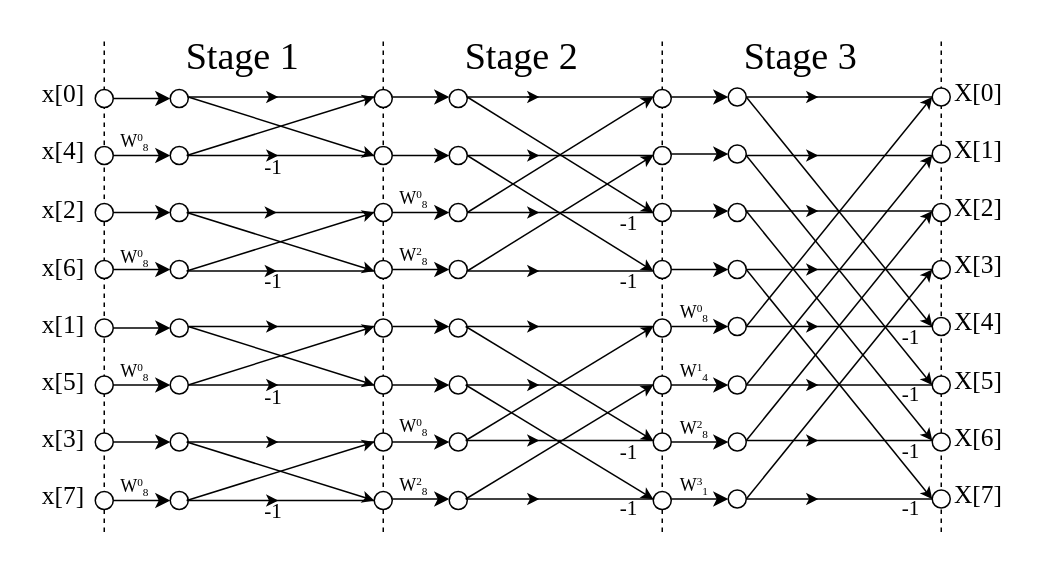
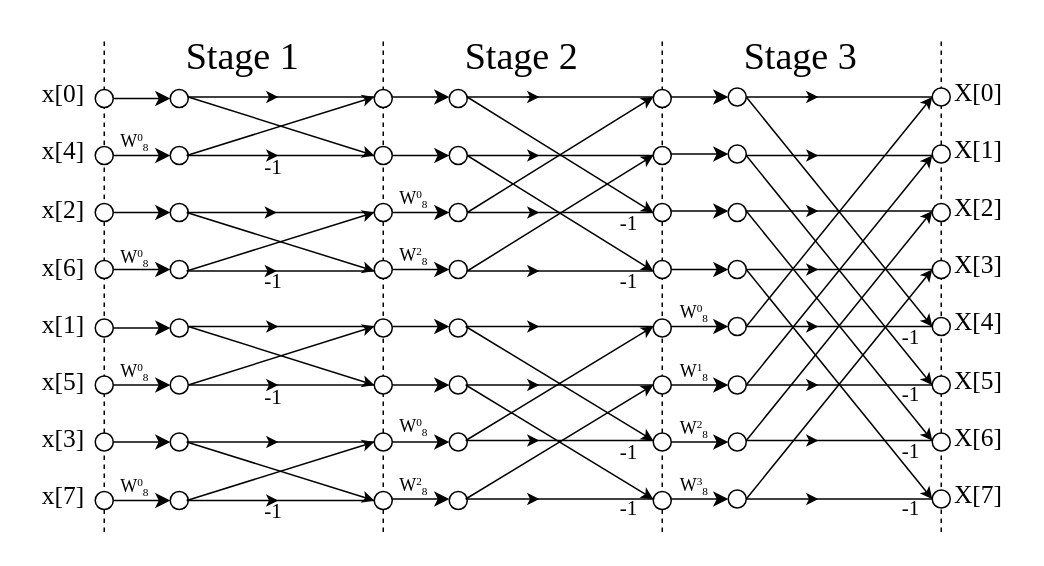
(695, 371) -> (695, 371)
(695, 485) -> (695, 485)
